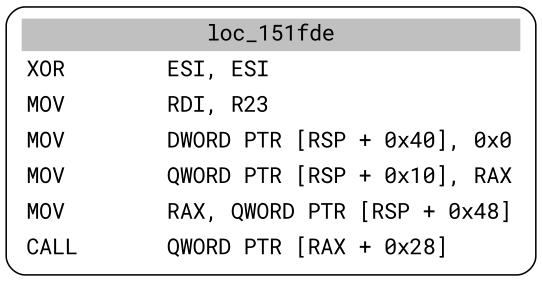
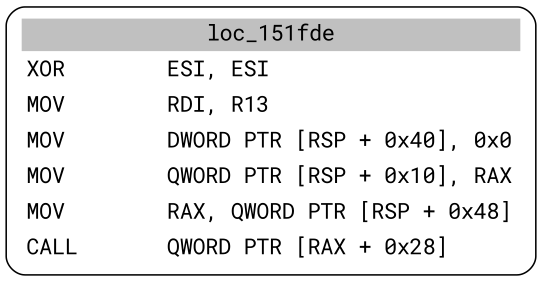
(148, 105) -> (148, 105)
